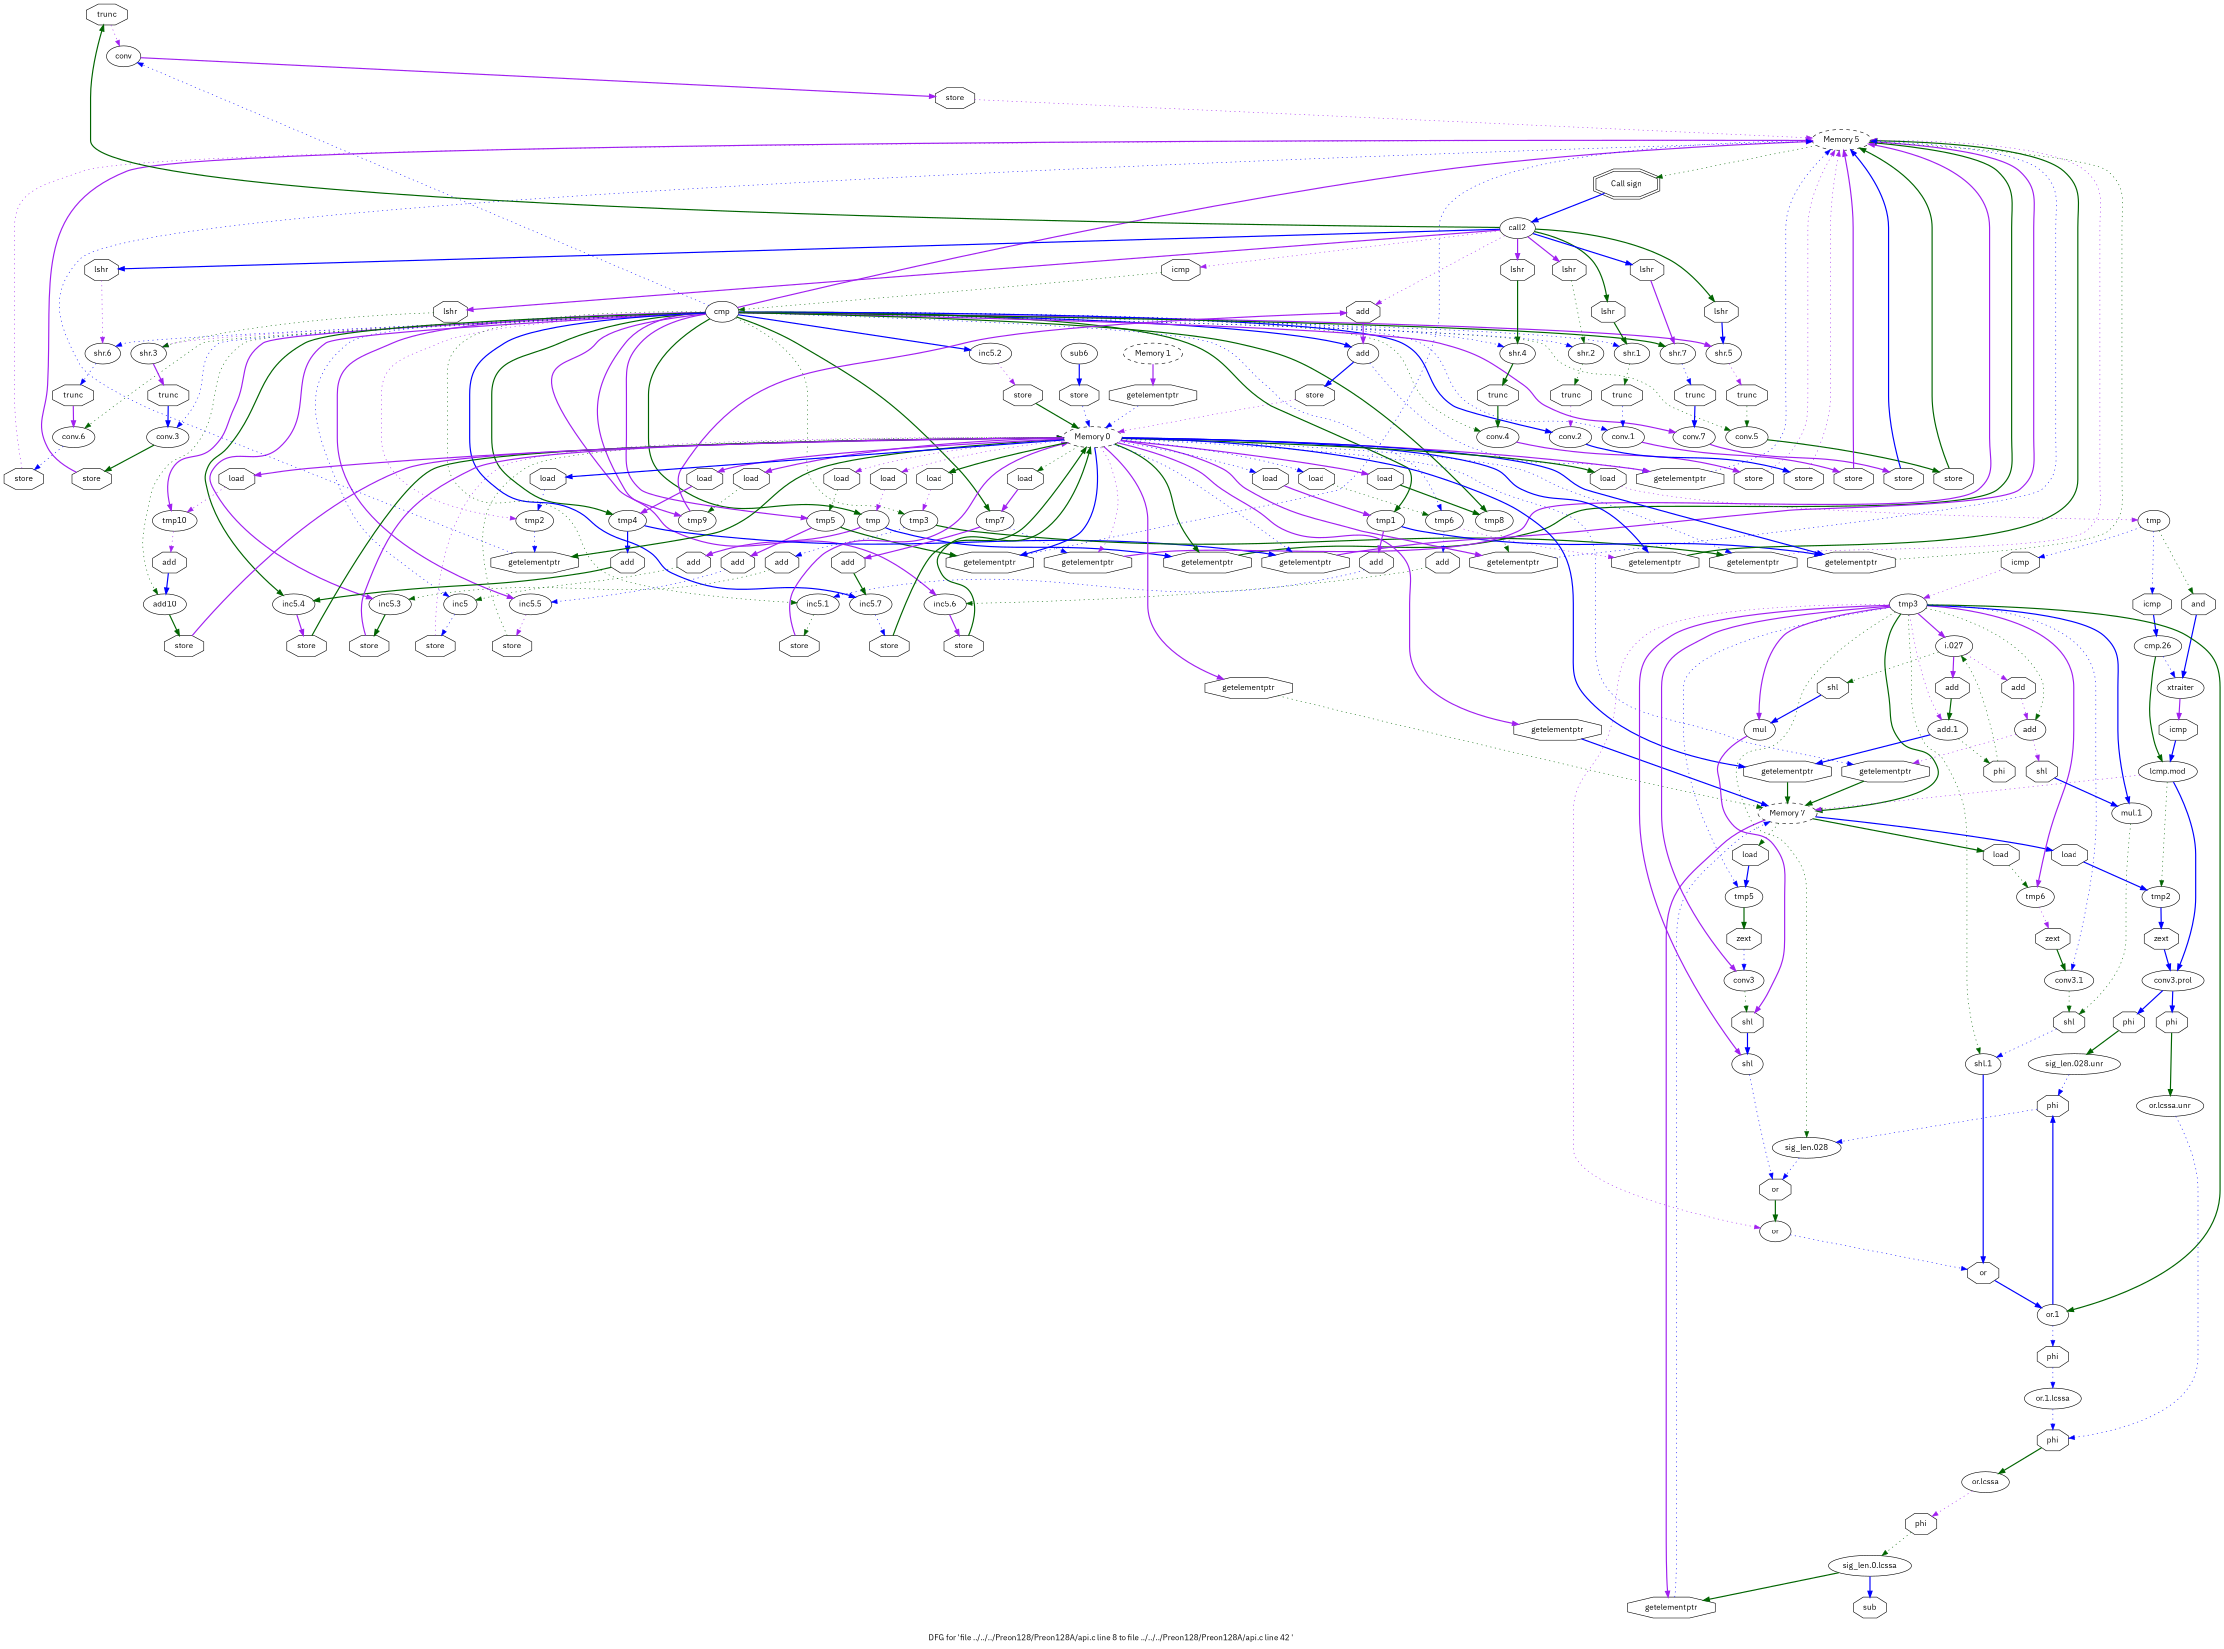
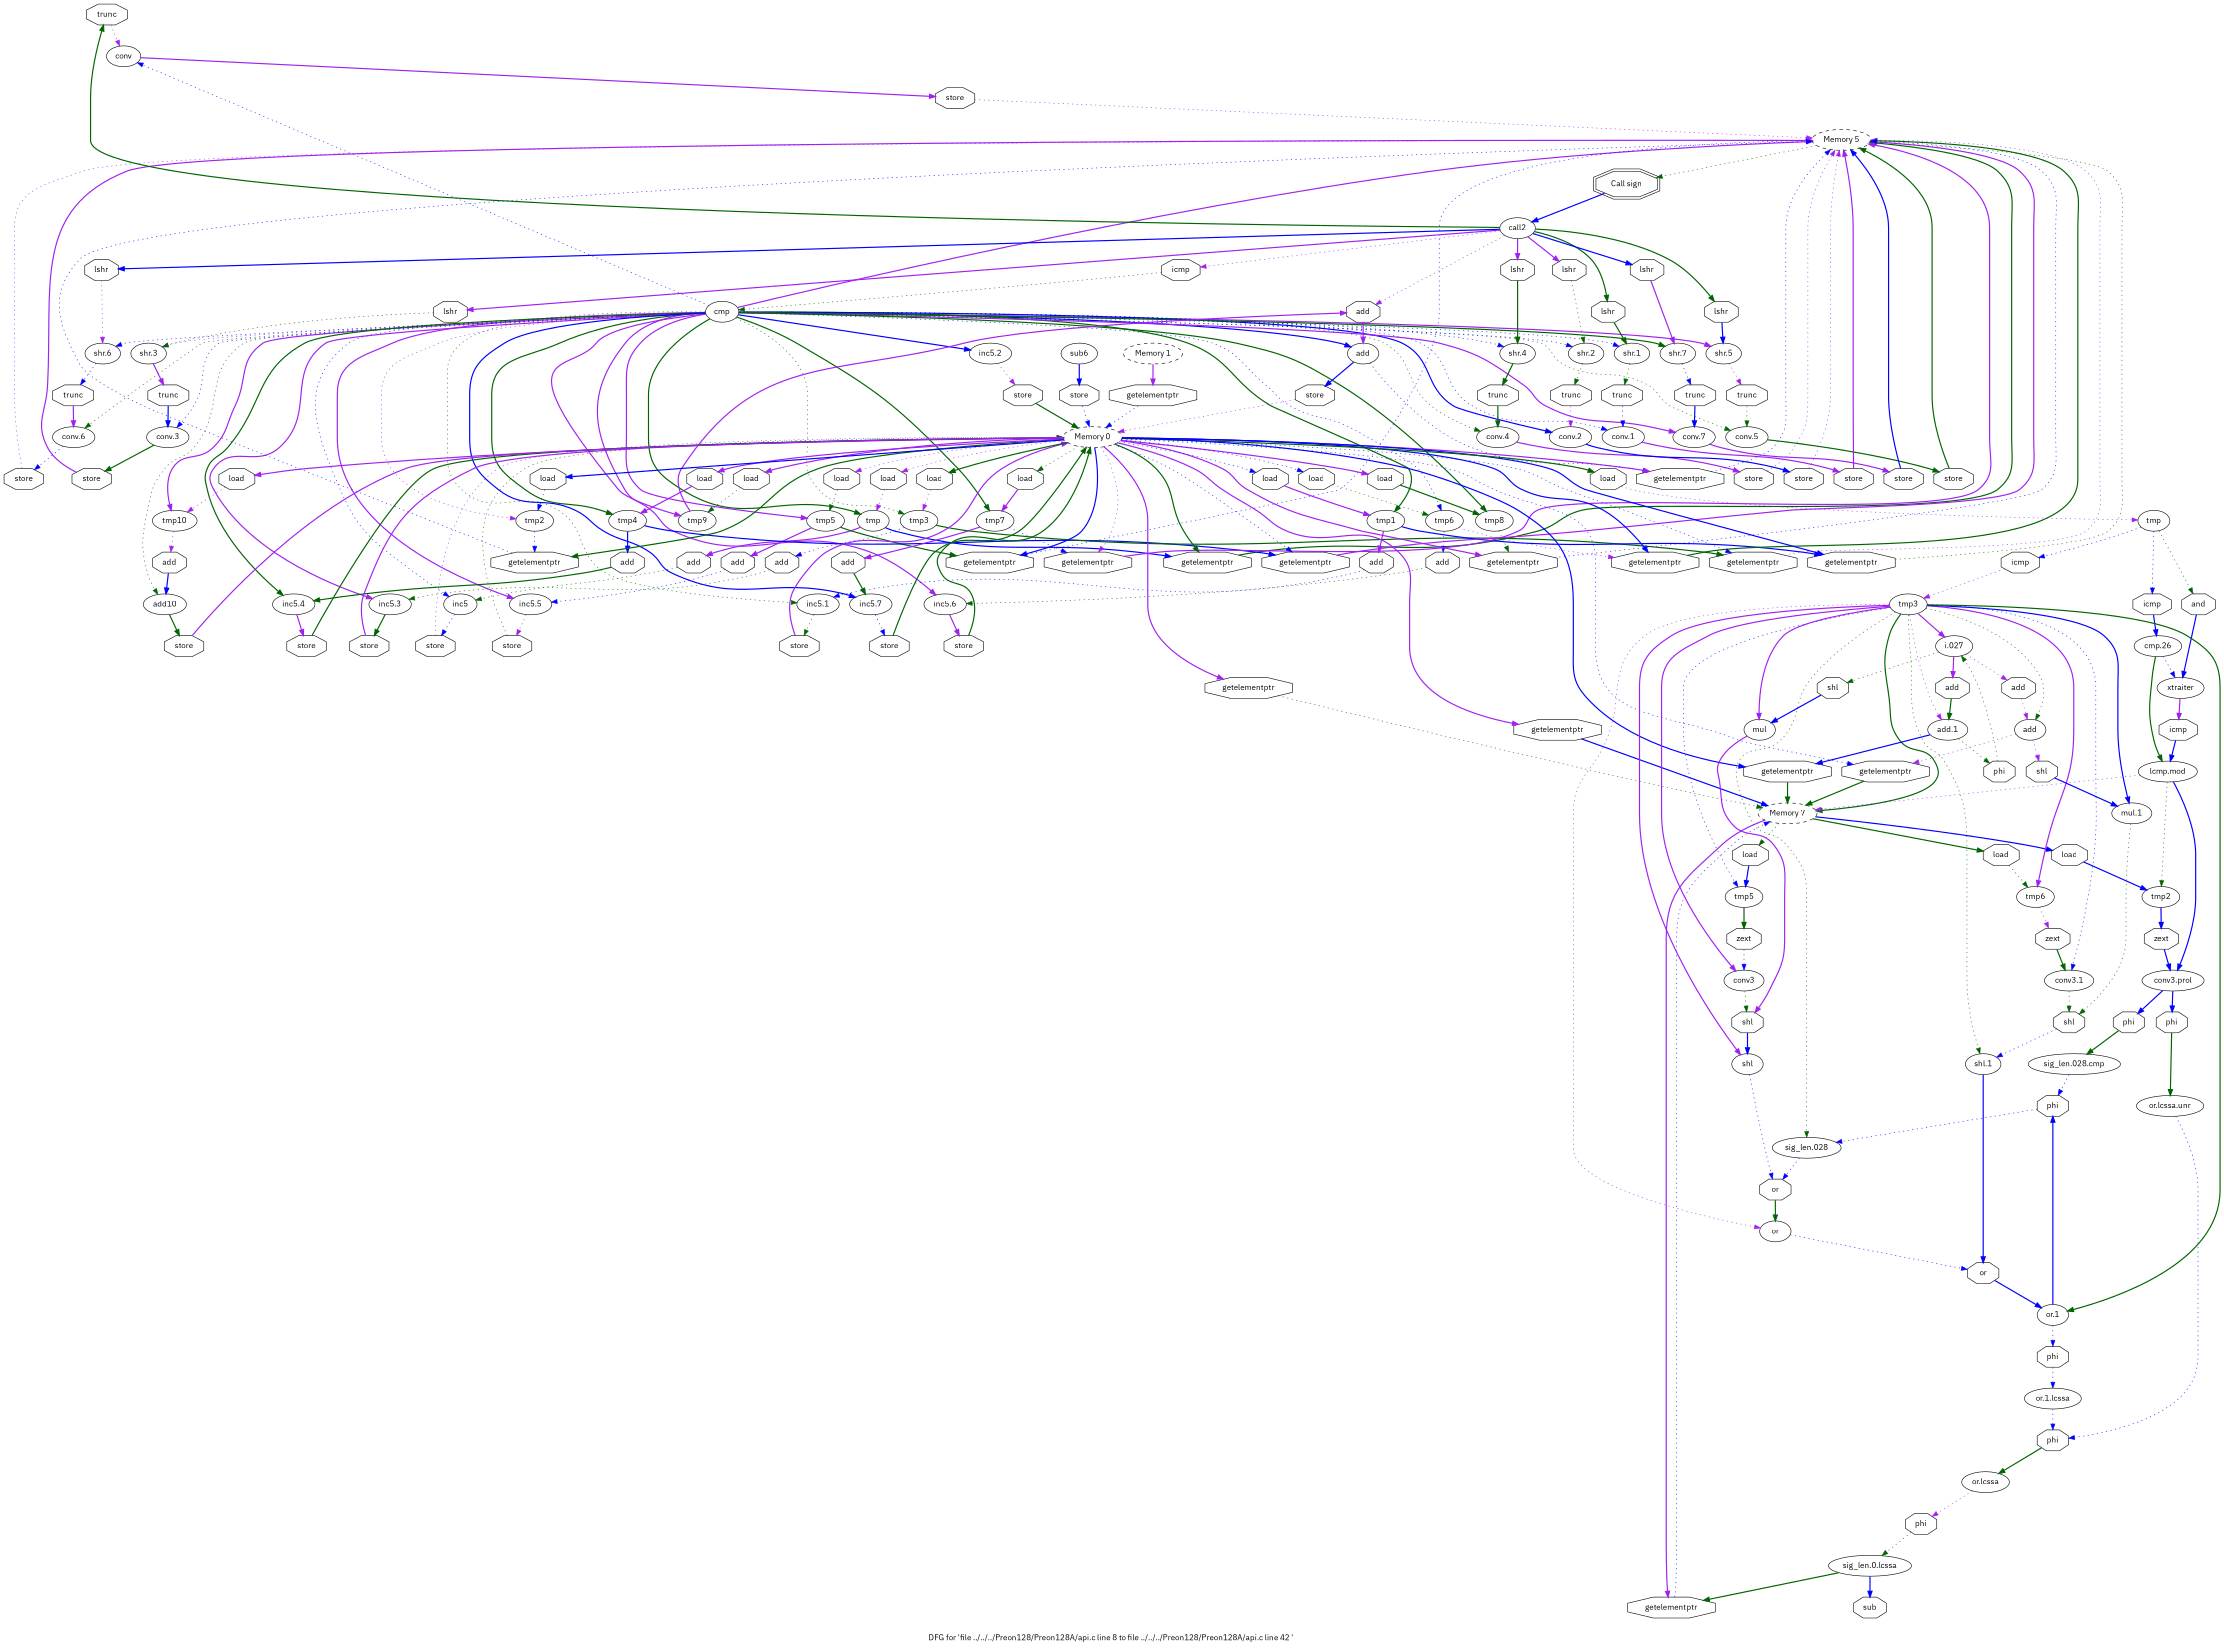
(2074, 1064) -> (2074, 1064)
